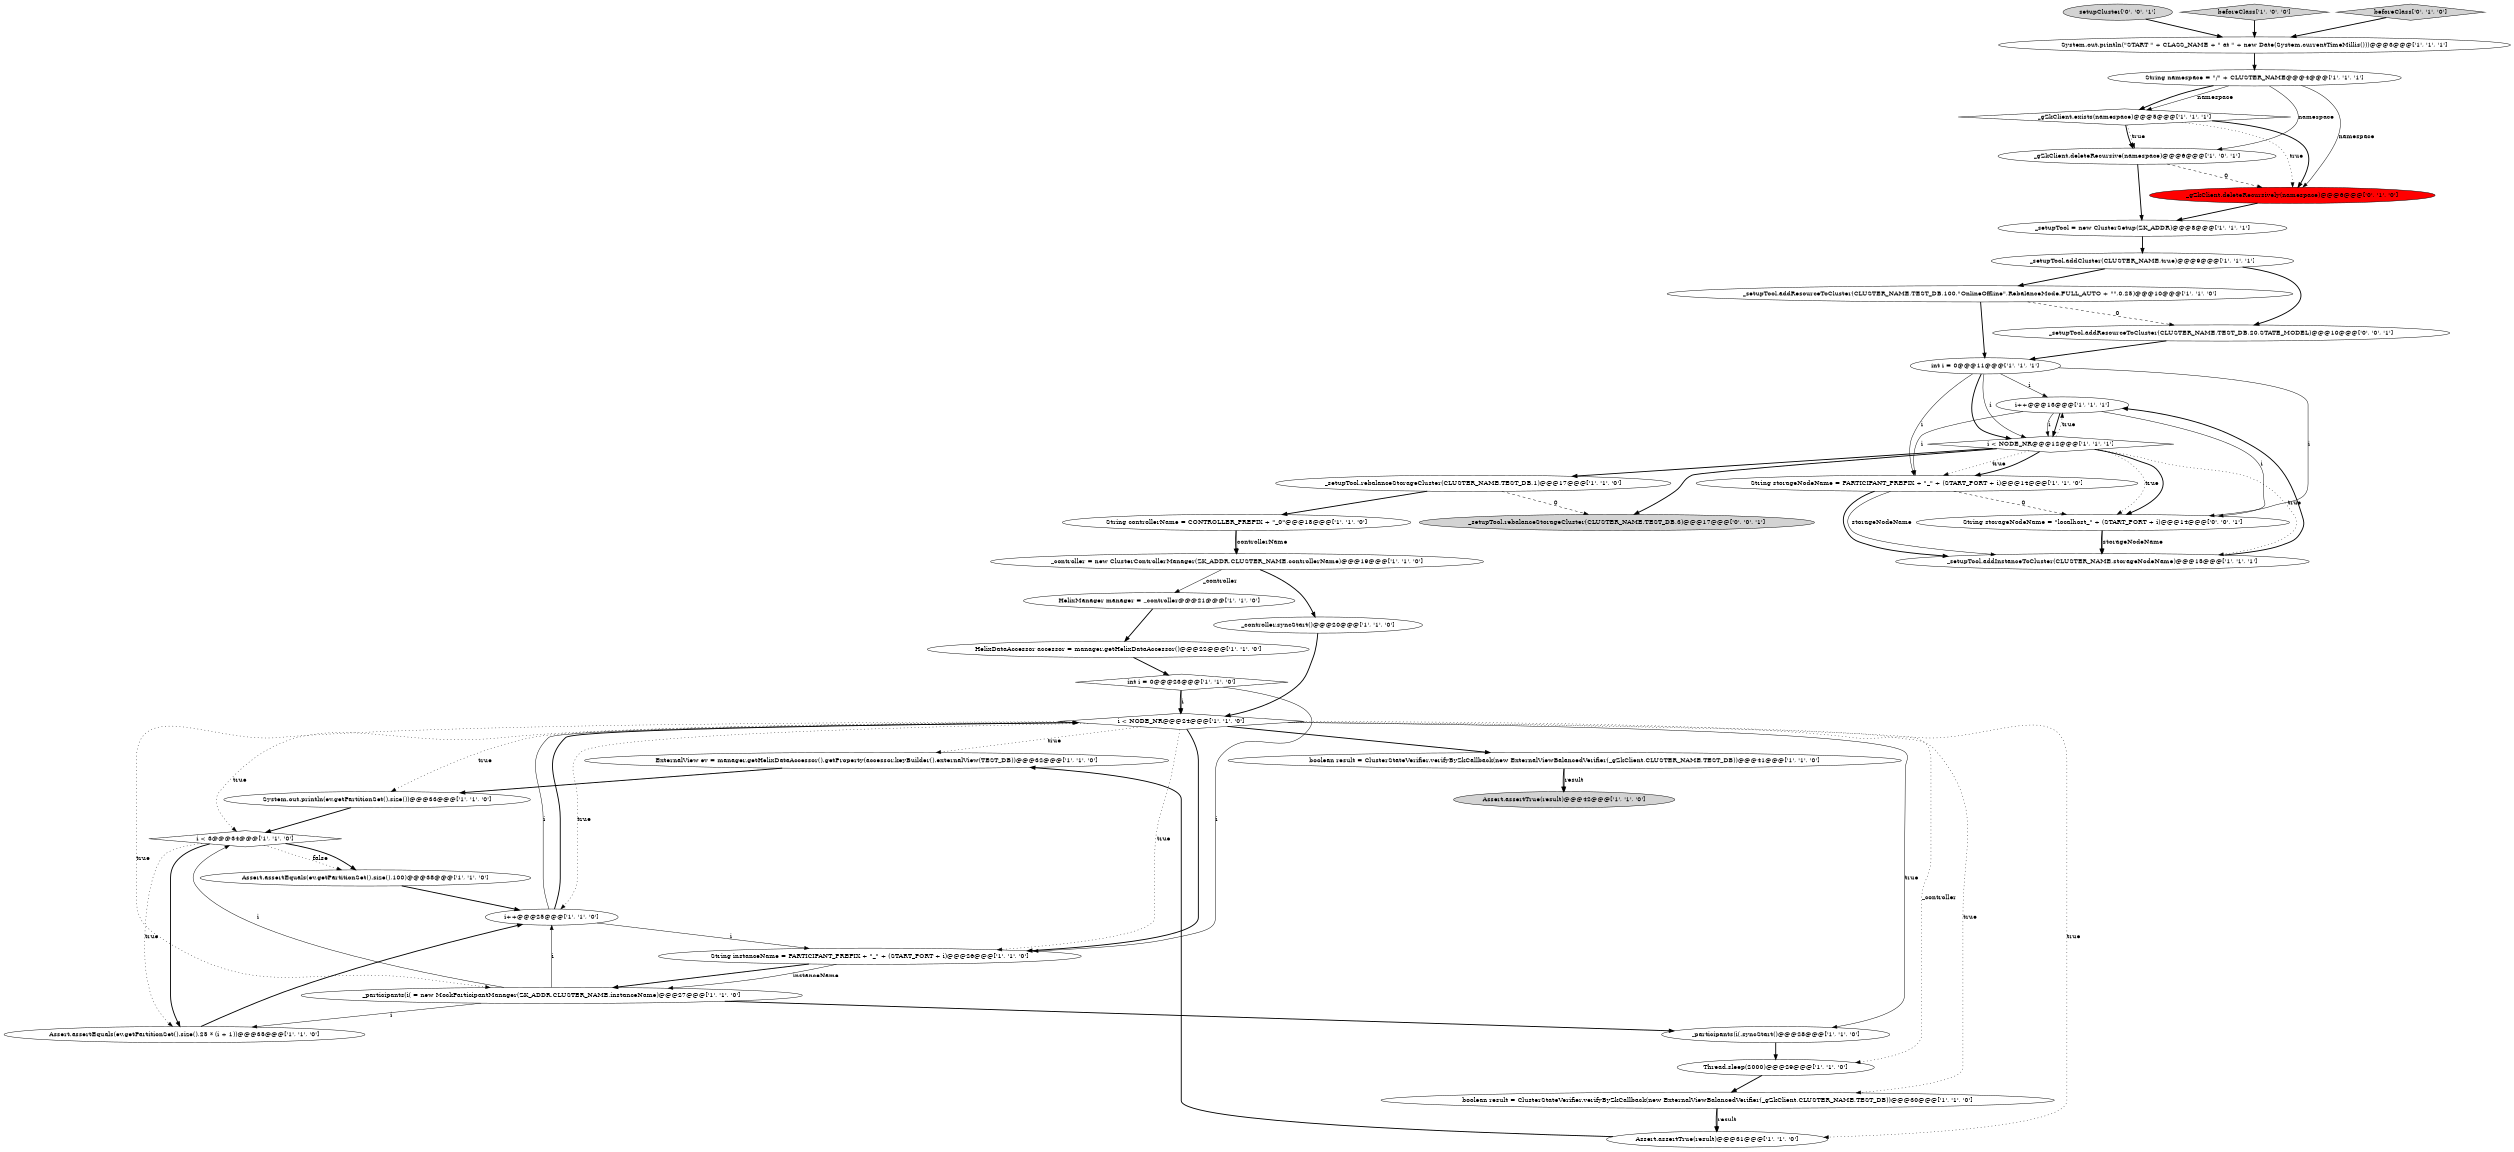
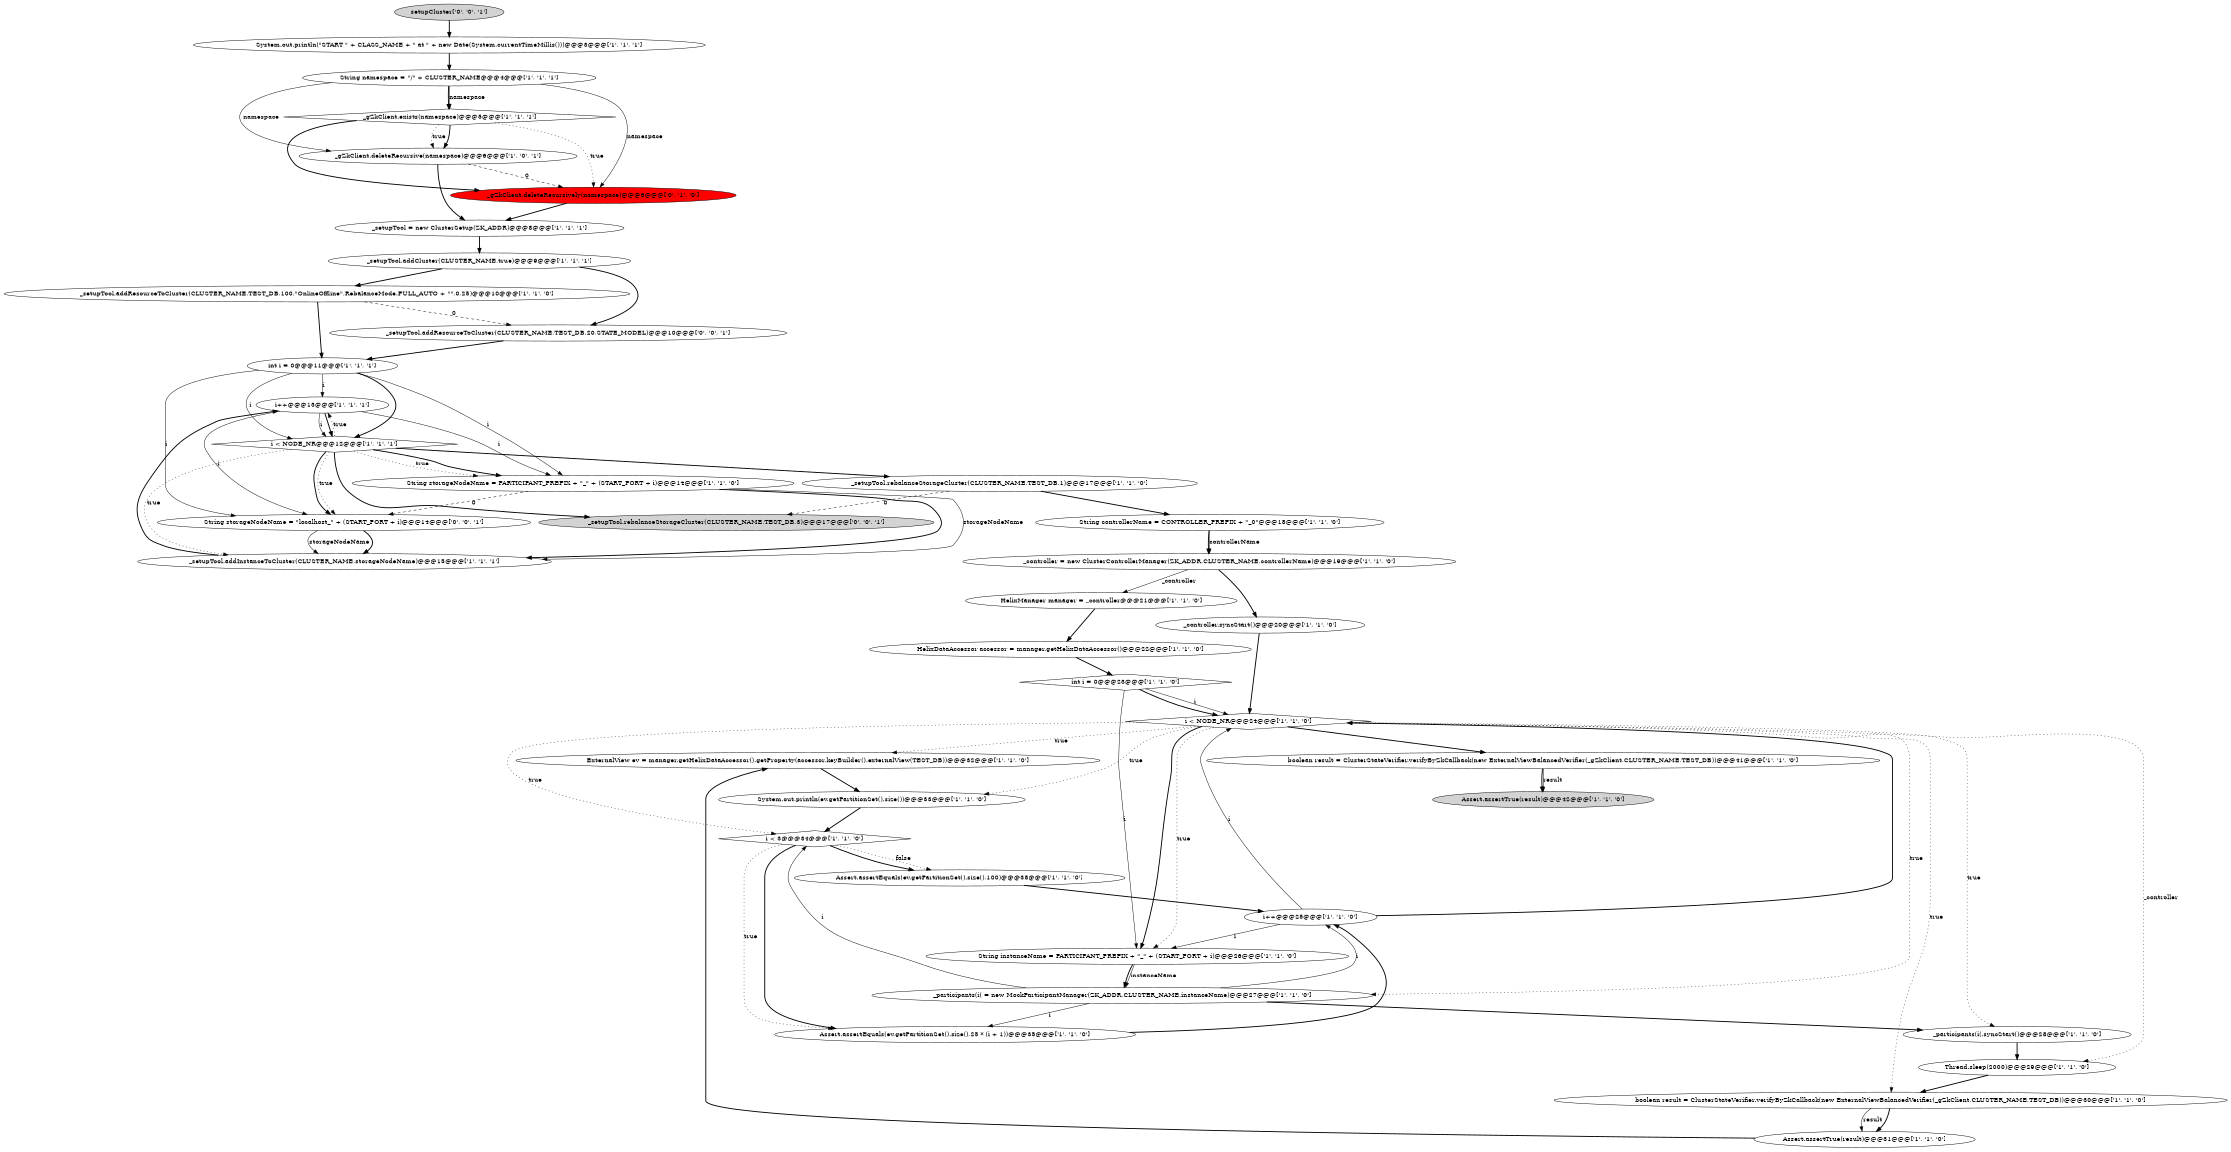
(2254, 12) -> none
(2411, 12) -> none
(1982, 732) -> none
(754, 734) -> none
(1758, 734) -> (1959, 745)
